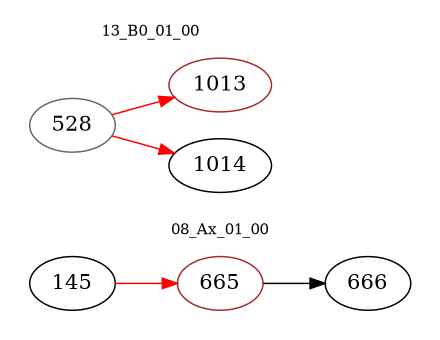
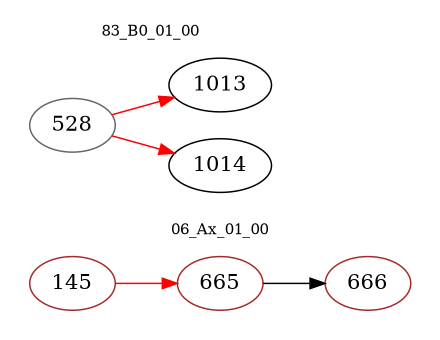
(151, 32) -> (151, 32)
(220, 85) -> (220, 85)
(220, 230) -> (220, 230)
(72, 283) -> (72, 283)
(368, 283) -> (368, 283)
